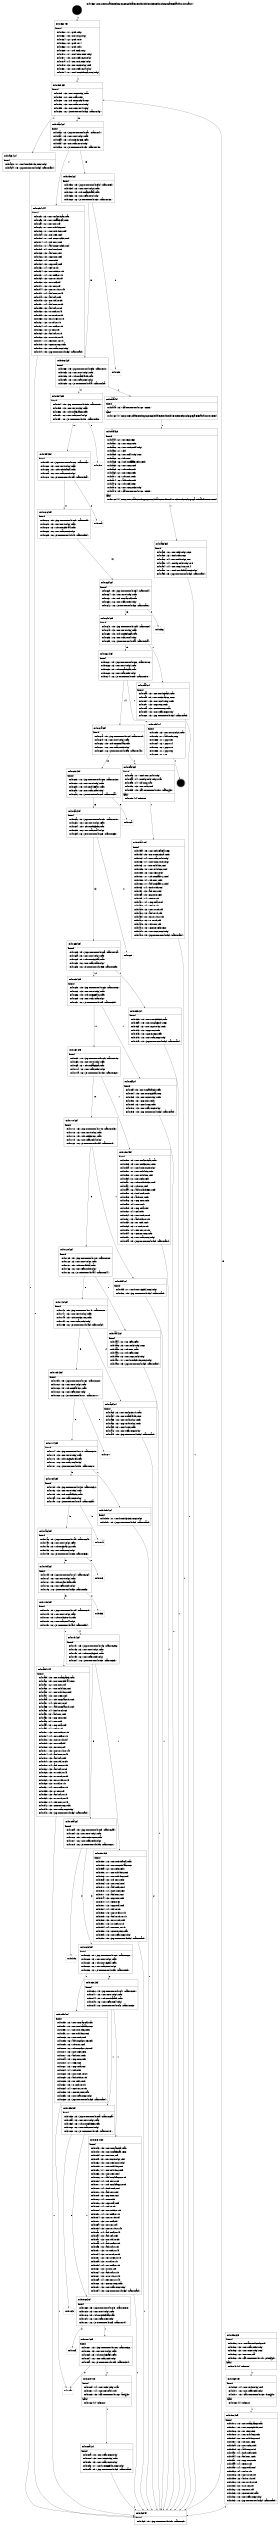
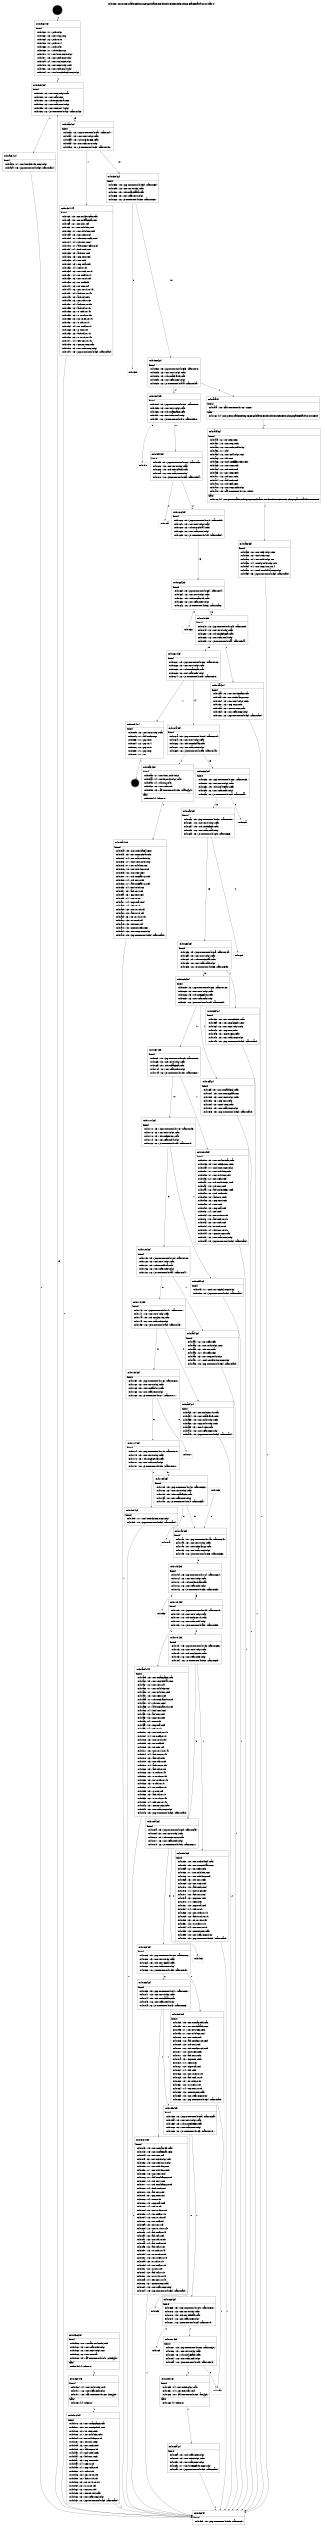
(93, 1565) -> (209, 1510)
